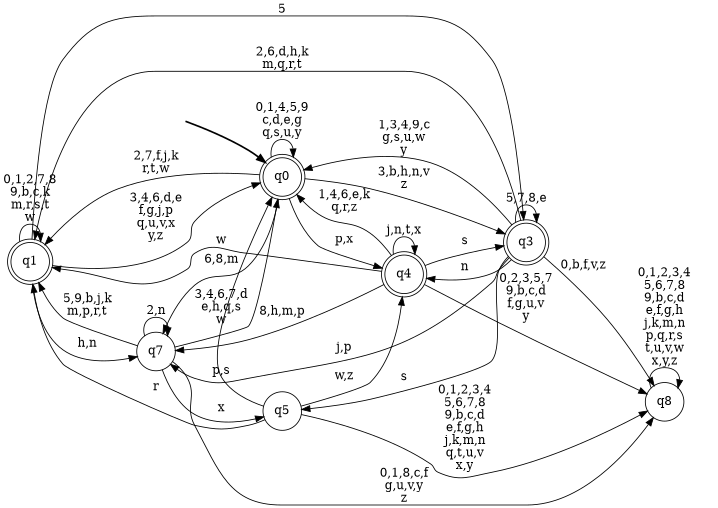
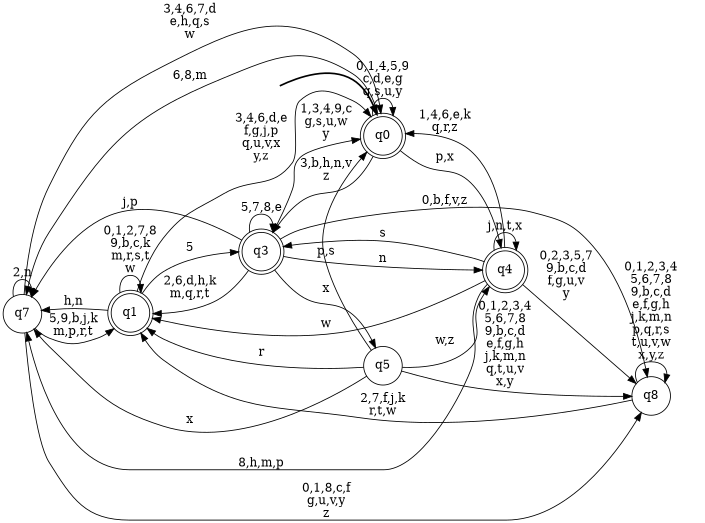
(147, 181) -> (379, 420)
(404, 377) -> (326, 289)
(197, 416) -> (193, 432)
